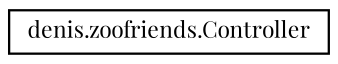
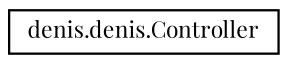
(169, 32) -> (144, 32)
